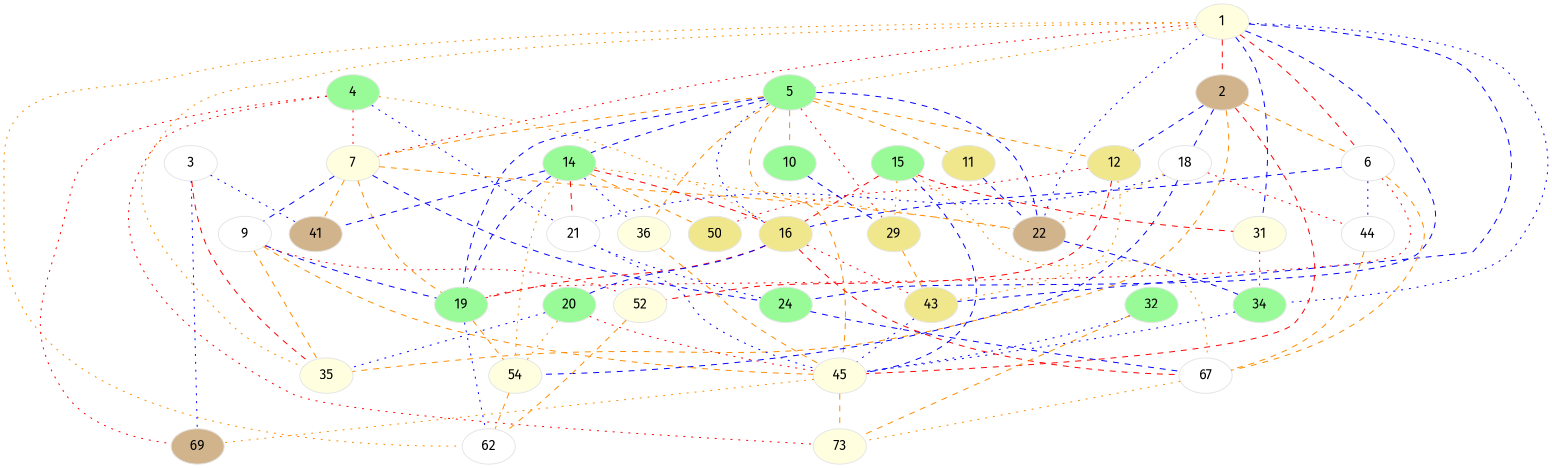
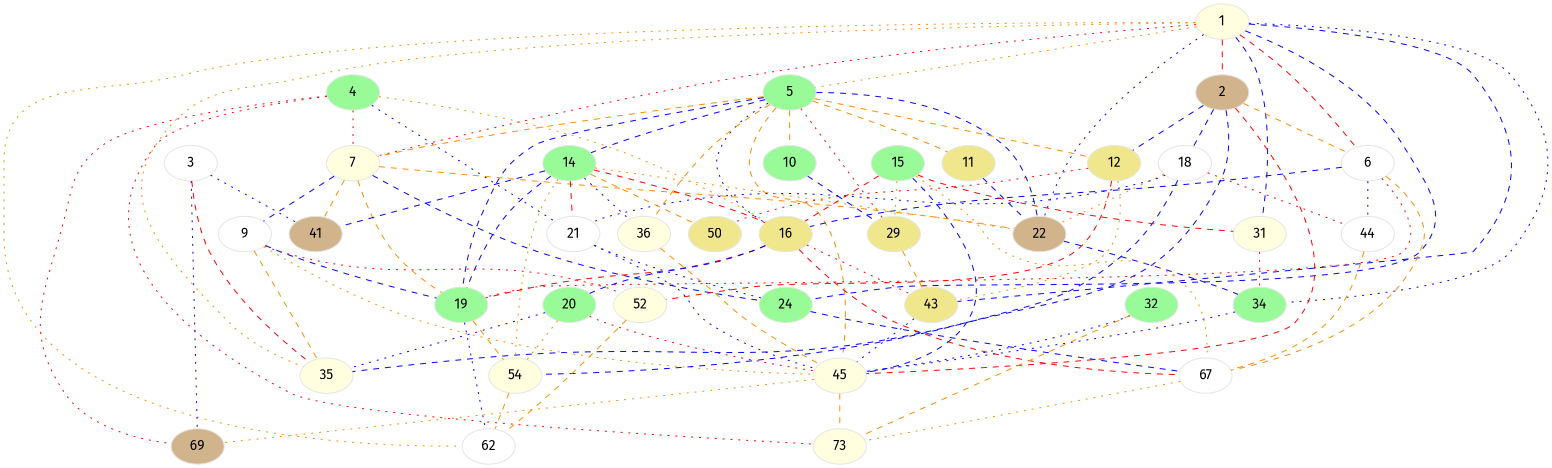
(529, 347) -> (529, 347)
(749, 352) -> (749, 352)
